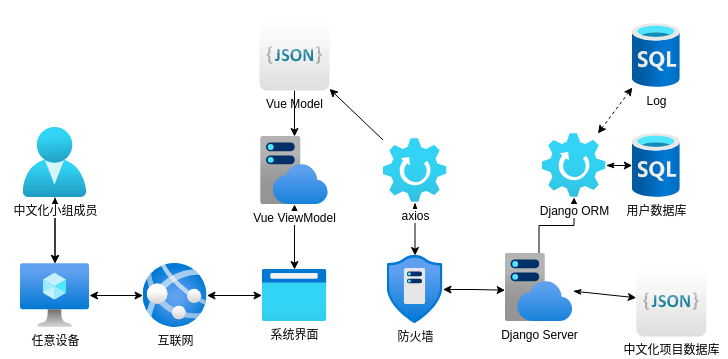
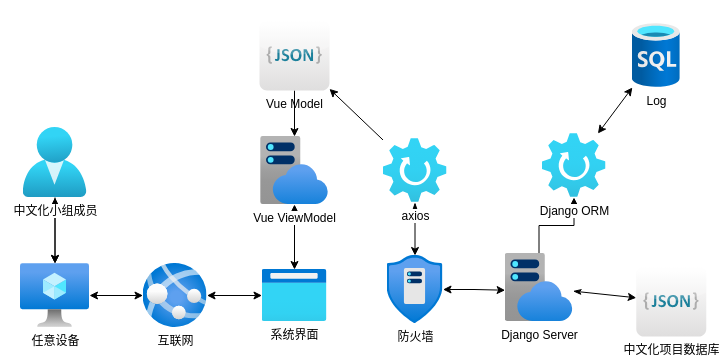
(615, 111) -> (615, 111)
(620, 166) -> none
(656, 166) -> none
